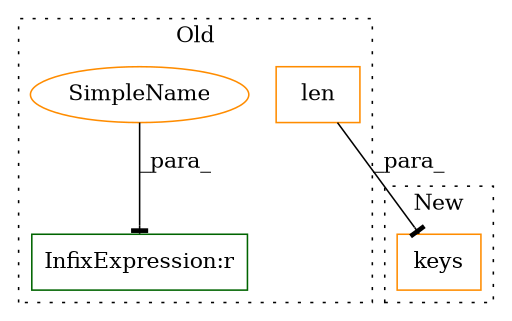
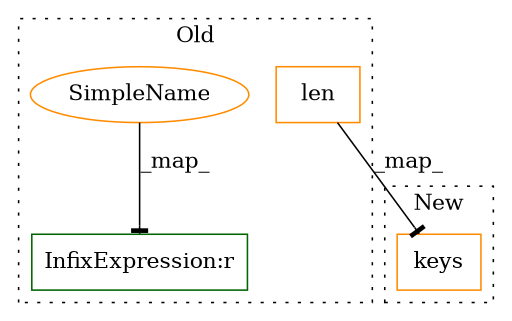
(175, 162) -> (175, 162)
(409, 162) -> (409, 162)
